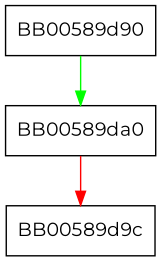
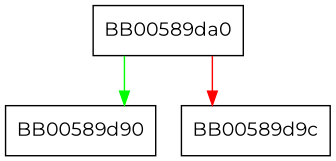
(81, 74) -> (124, 74)
